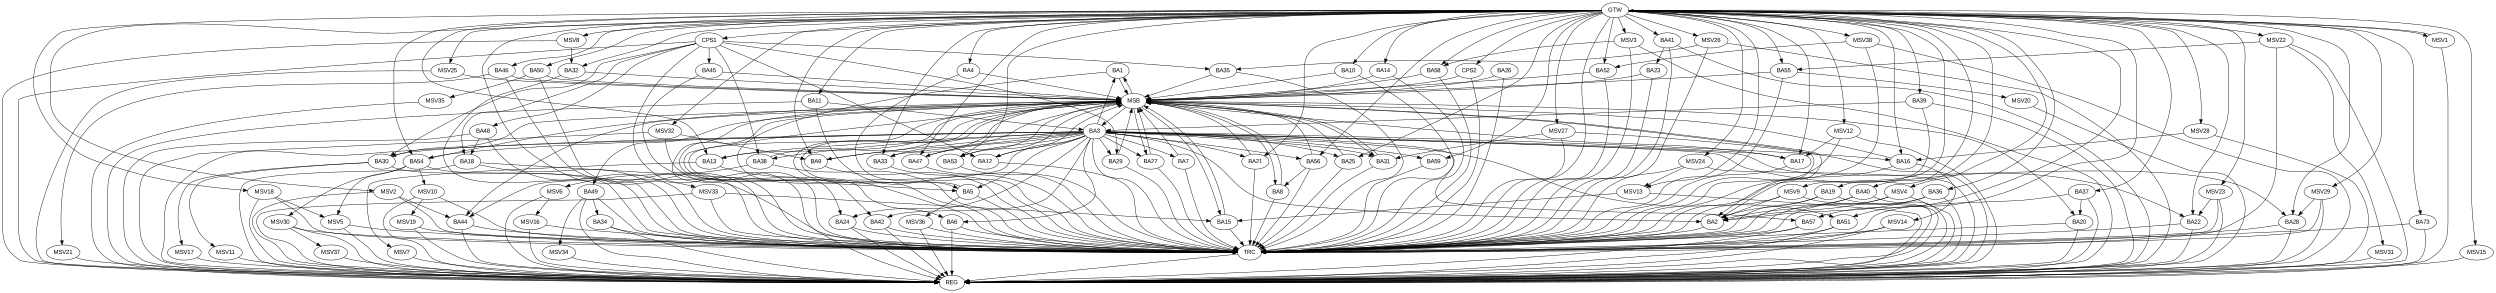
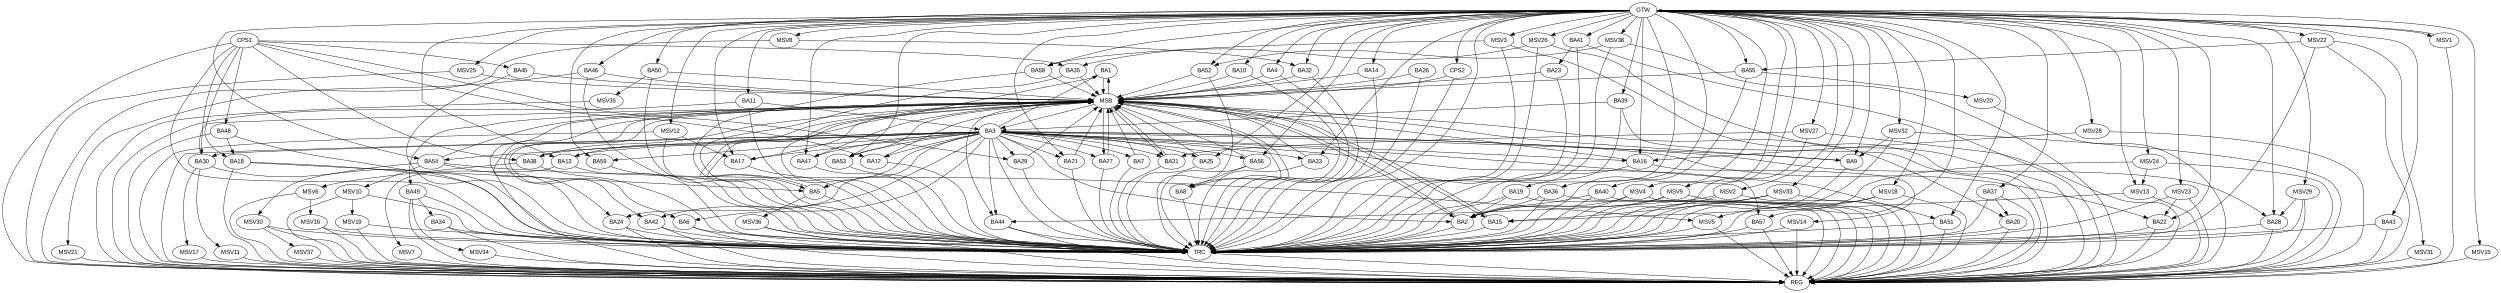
(1164, 17) -> none
(2423, 222) -> (2389, 222)
